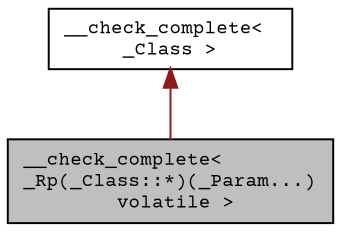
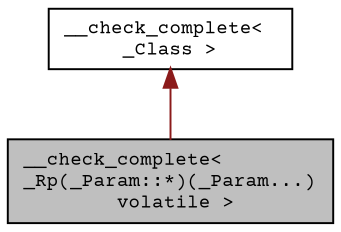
(171, 181) -> (171, 181)
